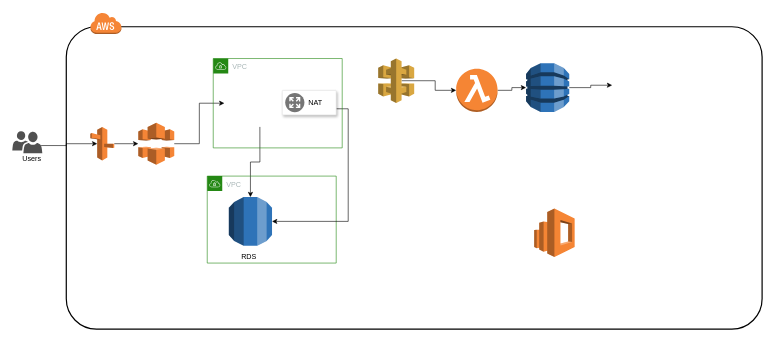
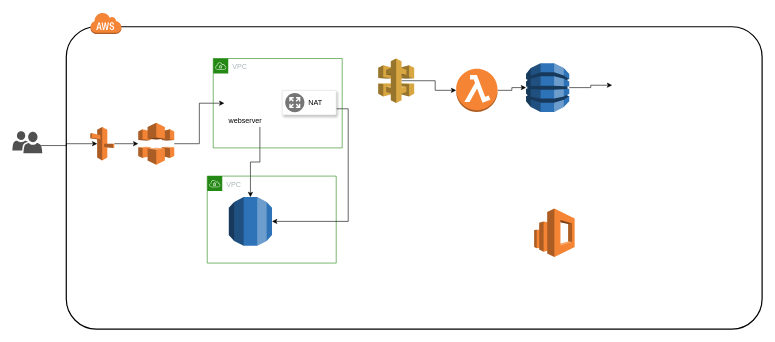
none -> (249, 121)
(27, 168) -> none
(252, 257) -> none
